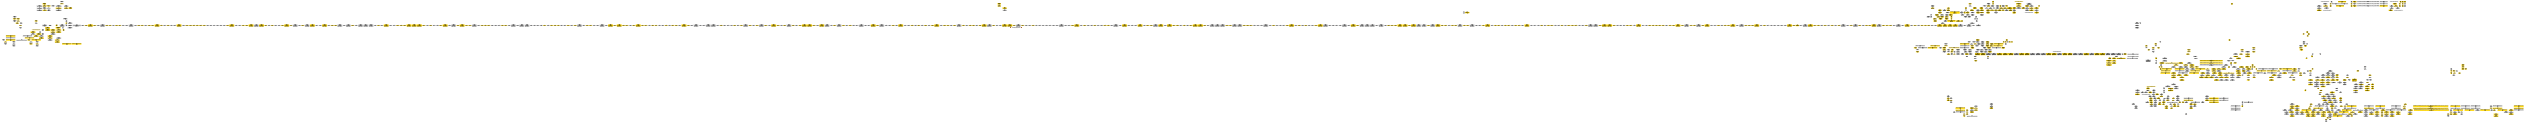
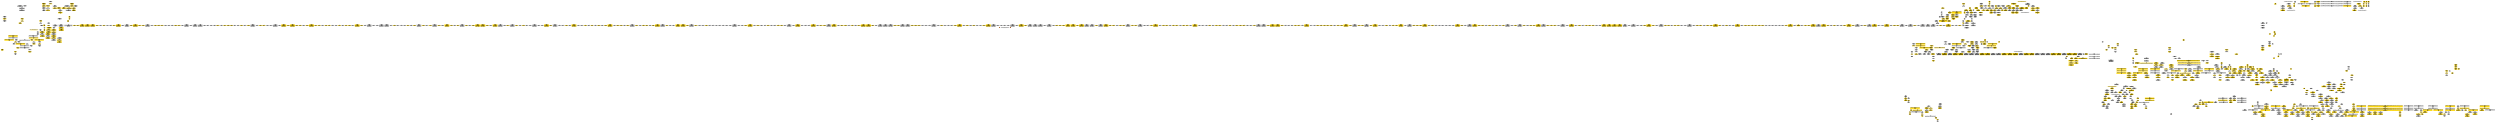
(1169, 25) -> none
